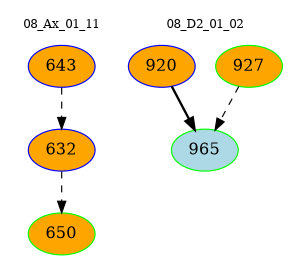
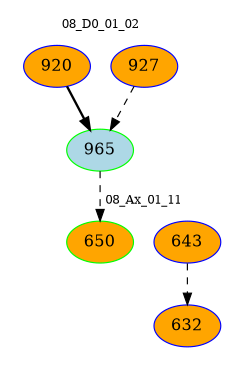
(205, 25) -> (101, 25)
(249, 66) -> (144, 66)
(62, 186) -> (100, 197)
